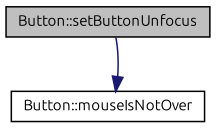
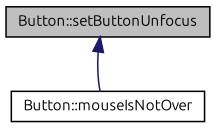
(118, 57) -> (98, 72)
